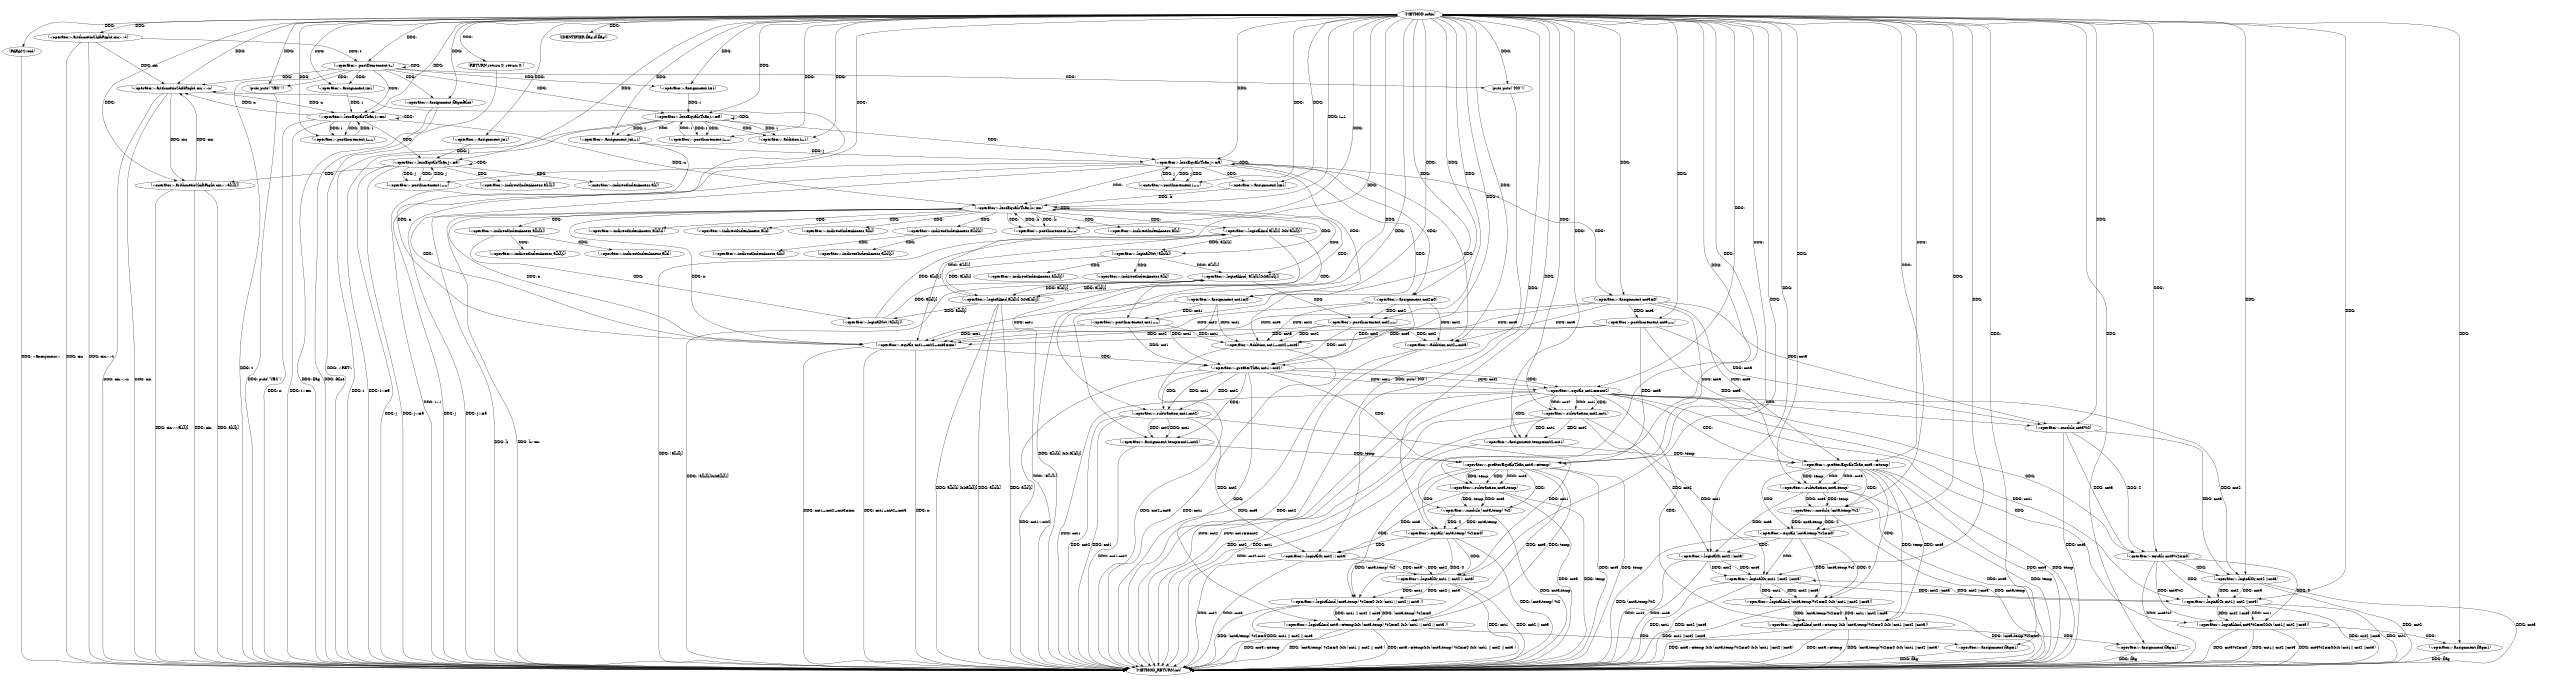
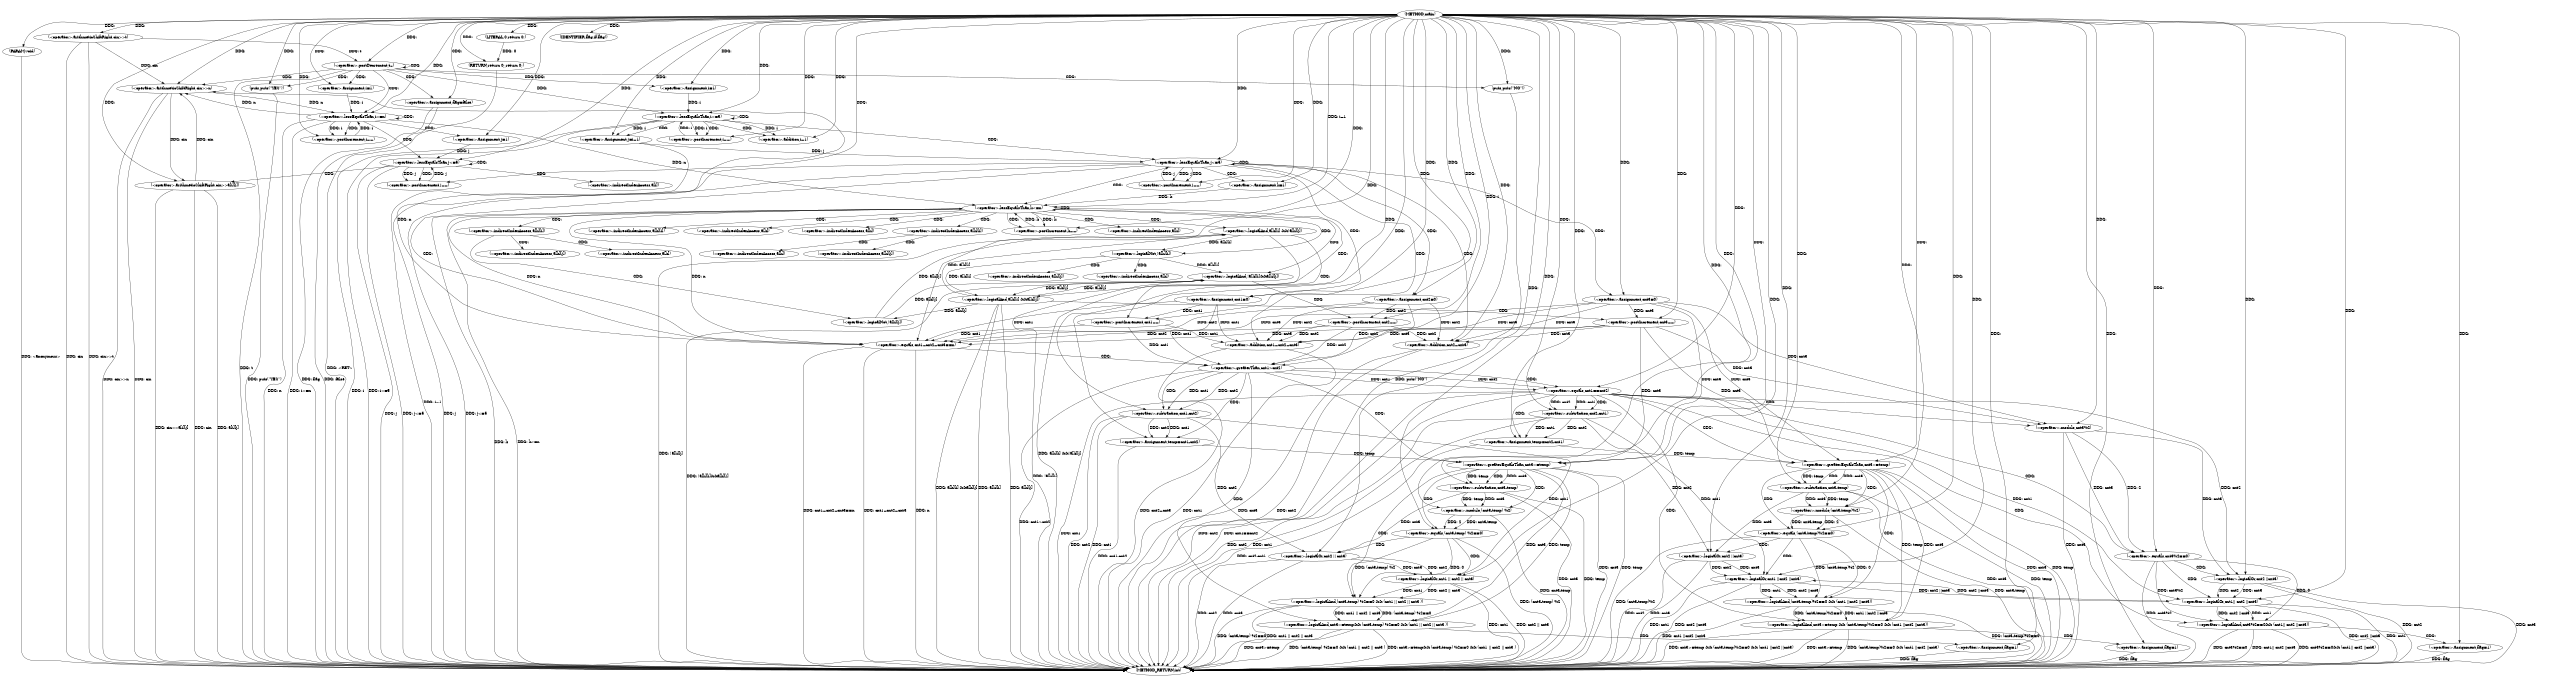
none -> (506, 37)
(458, 52) -> (458, 52)
(543, 89) -> (543, 89)
none -> (416, 128)
(518, 186) -> none
none -> (1354, 308)
none -> (1539, 334)
